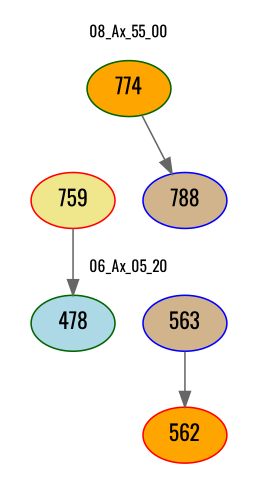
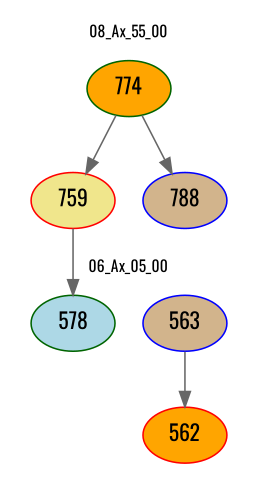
none -> (105, 138)
(129, 268) -> (129, 268)
(73, 323) -> (73, 323)
